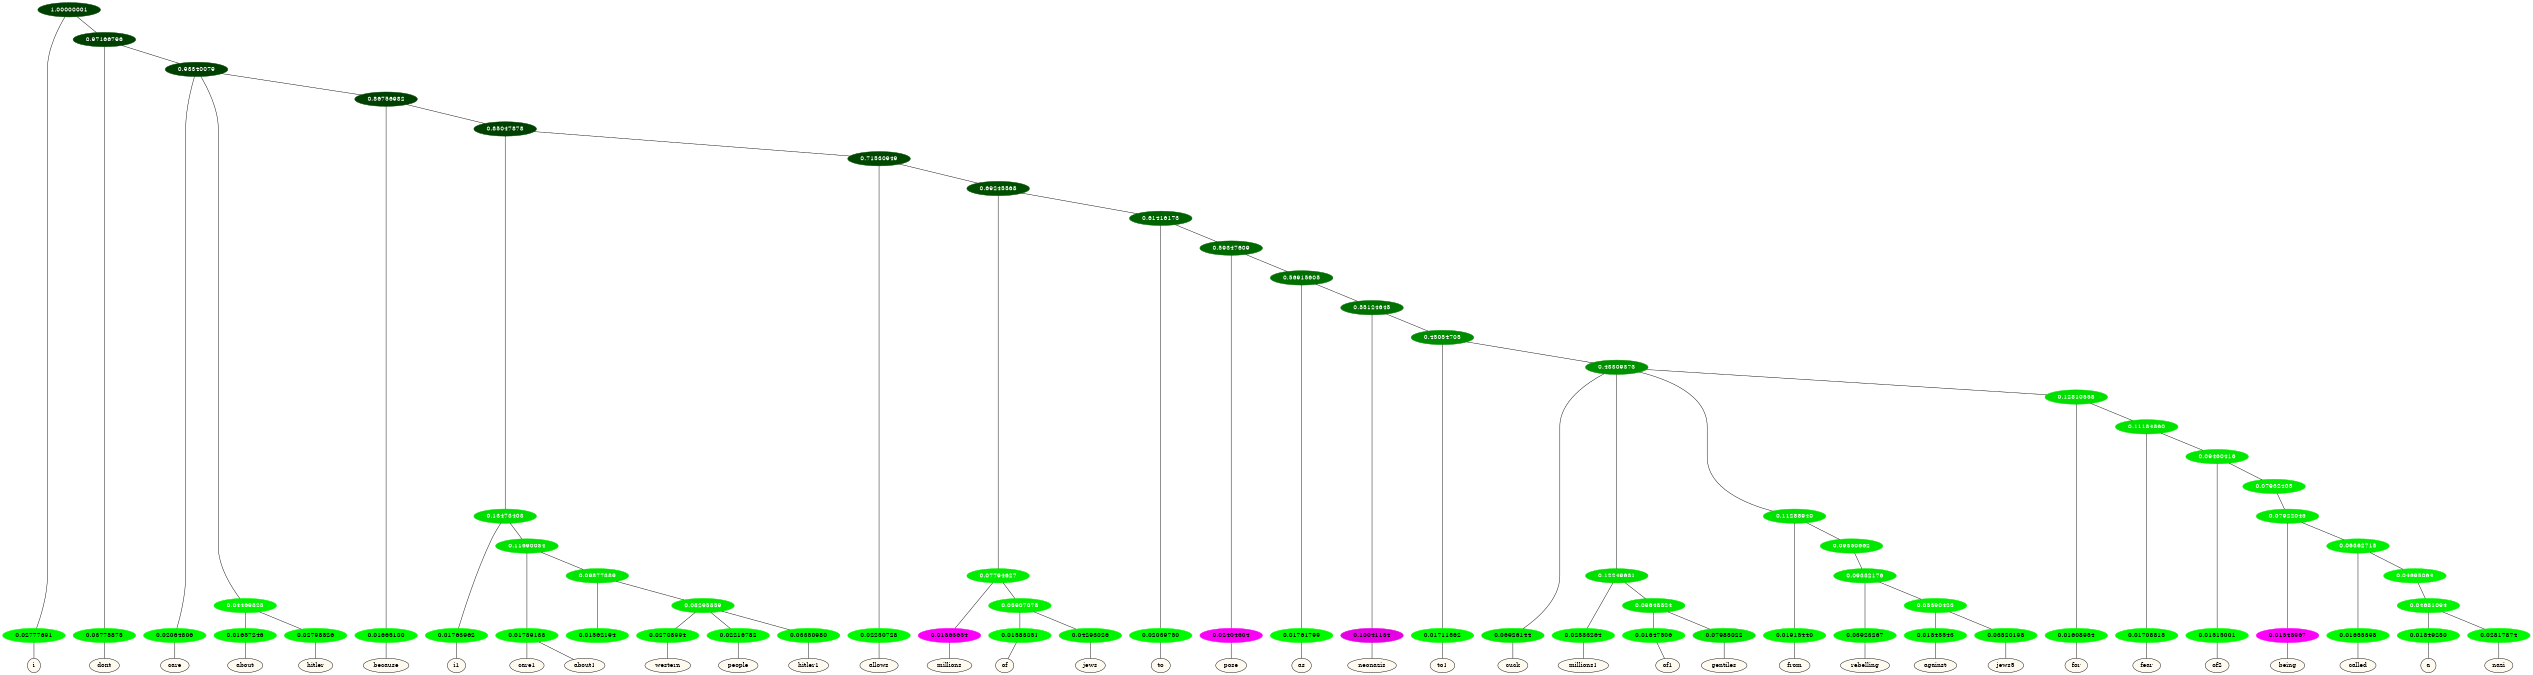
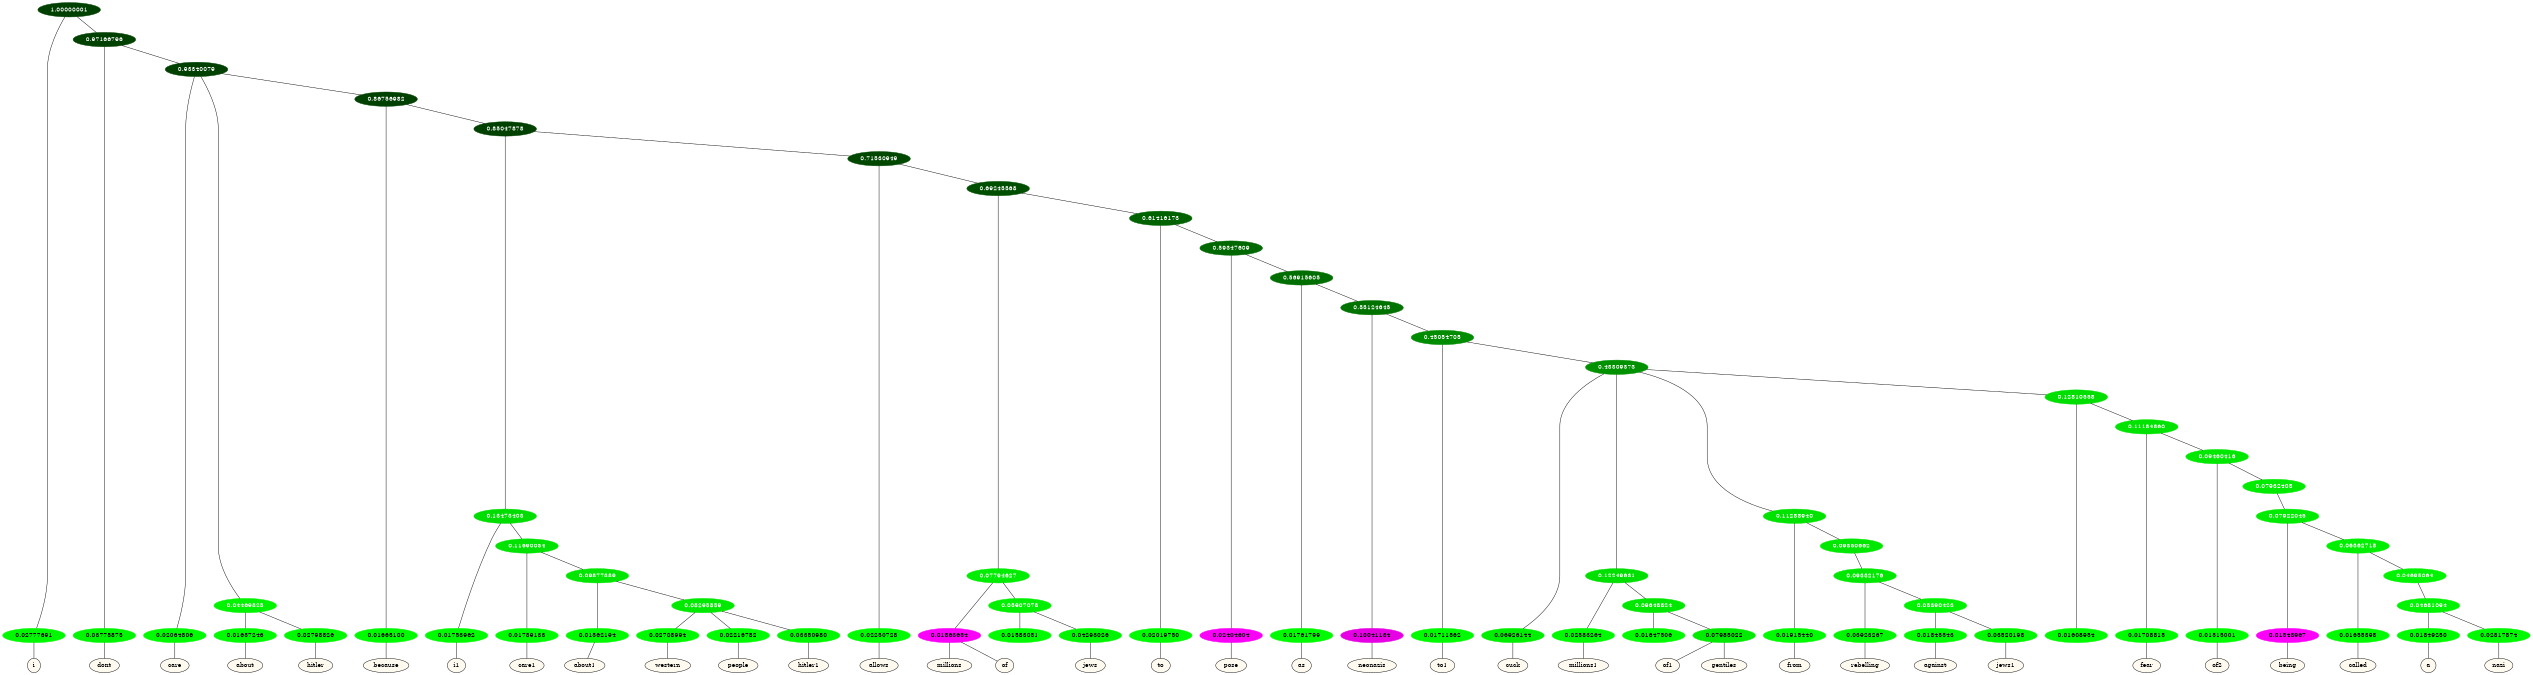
(457, 635) -> (457, 635)
(1161, 635) -> (1161, 635)
(1661, 650) -> (1694, 651)
(556, 651) -> (591, 650)
(1012, 651) -> (979, 652)
(2006, 665) -> (2006, 665)
(2076, 665) -> none
